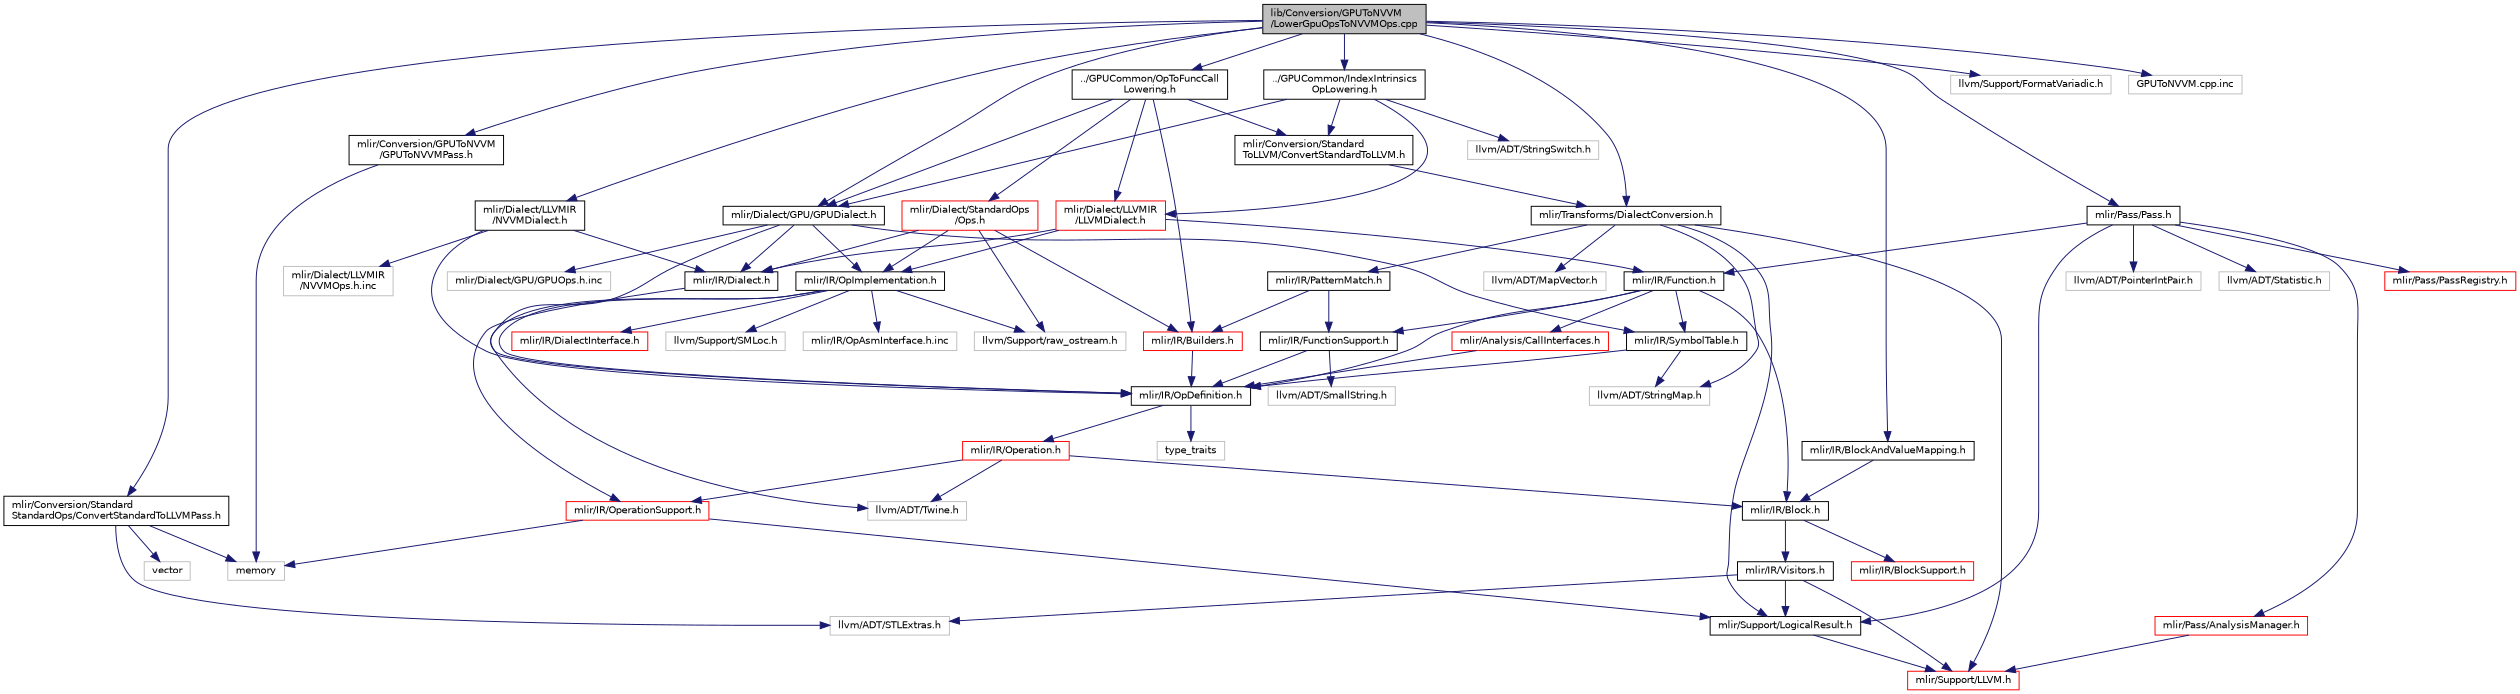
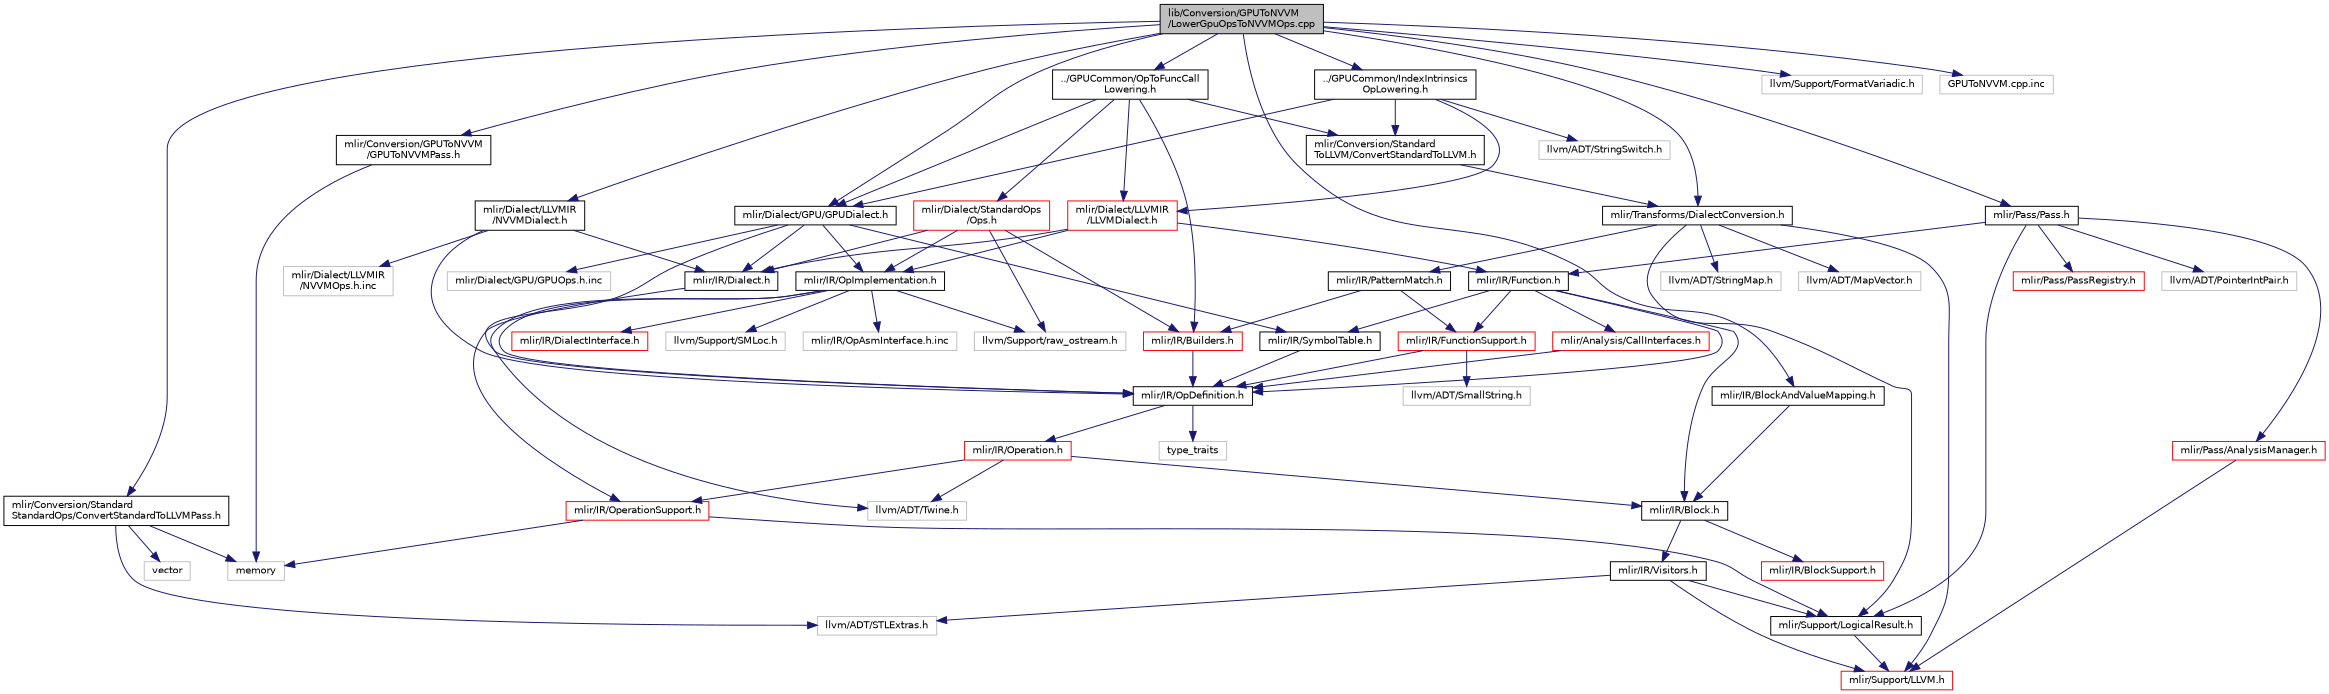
(2274, 281) -> none
(1329, 341) -> (1467, 341)
(1671, 365) -> none
